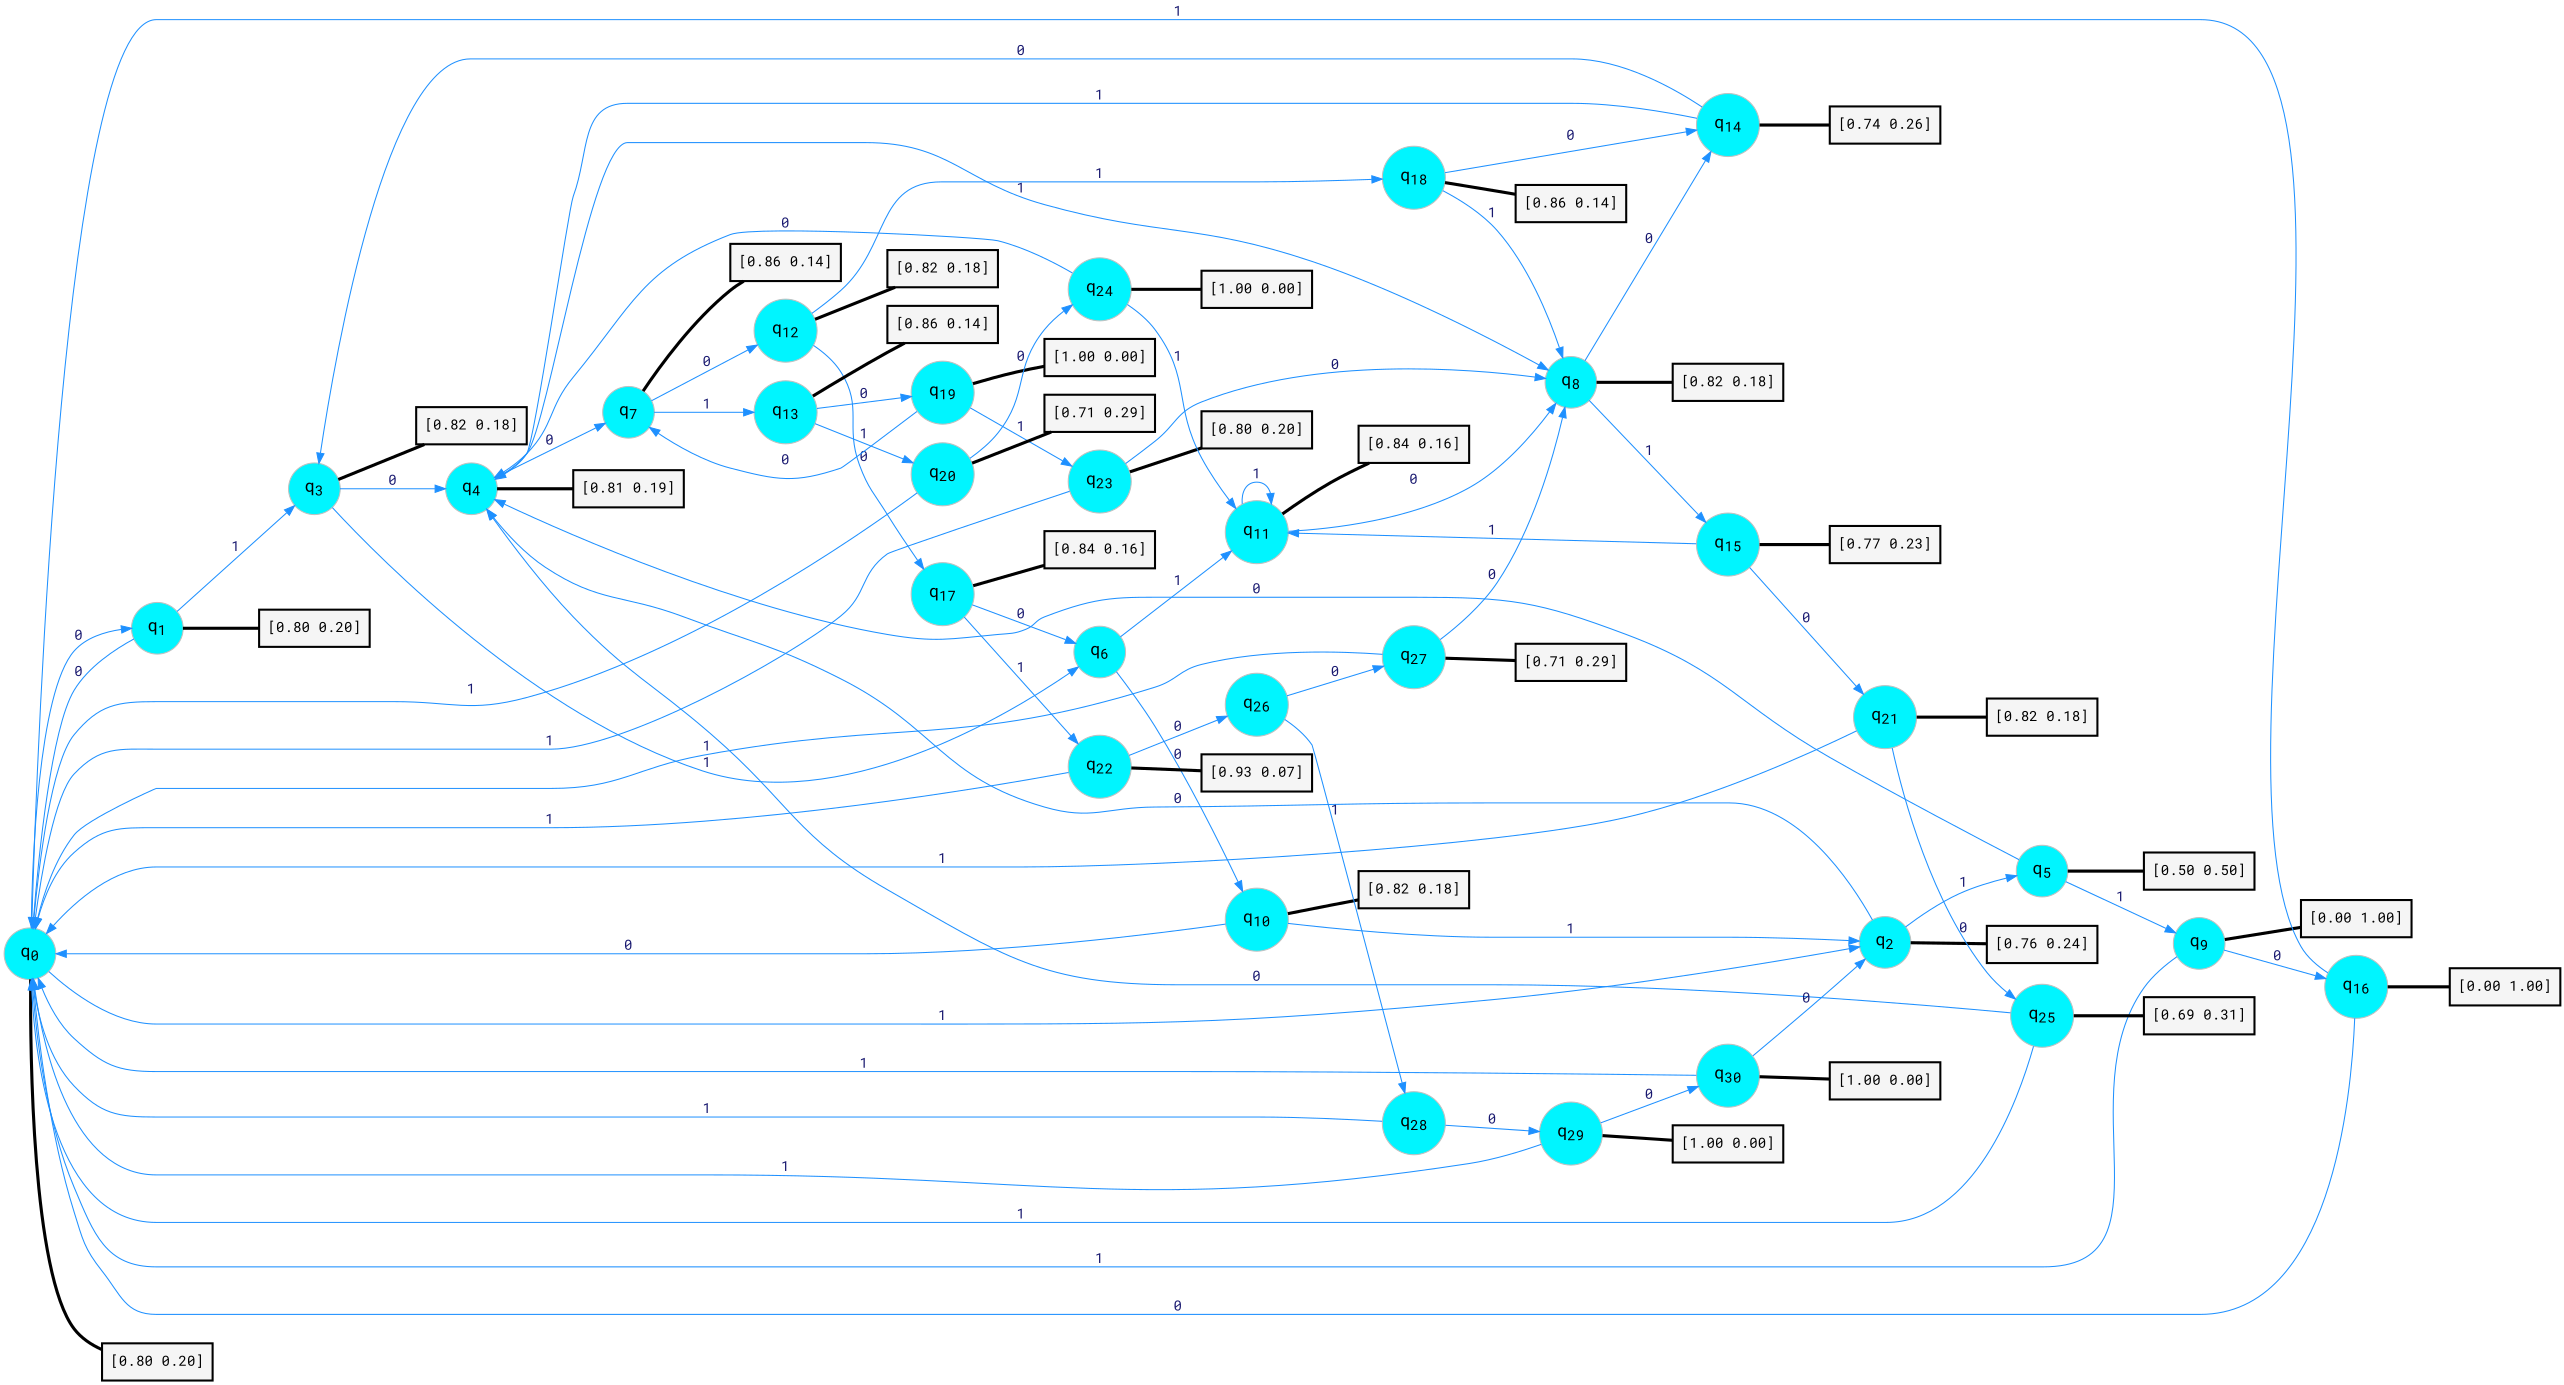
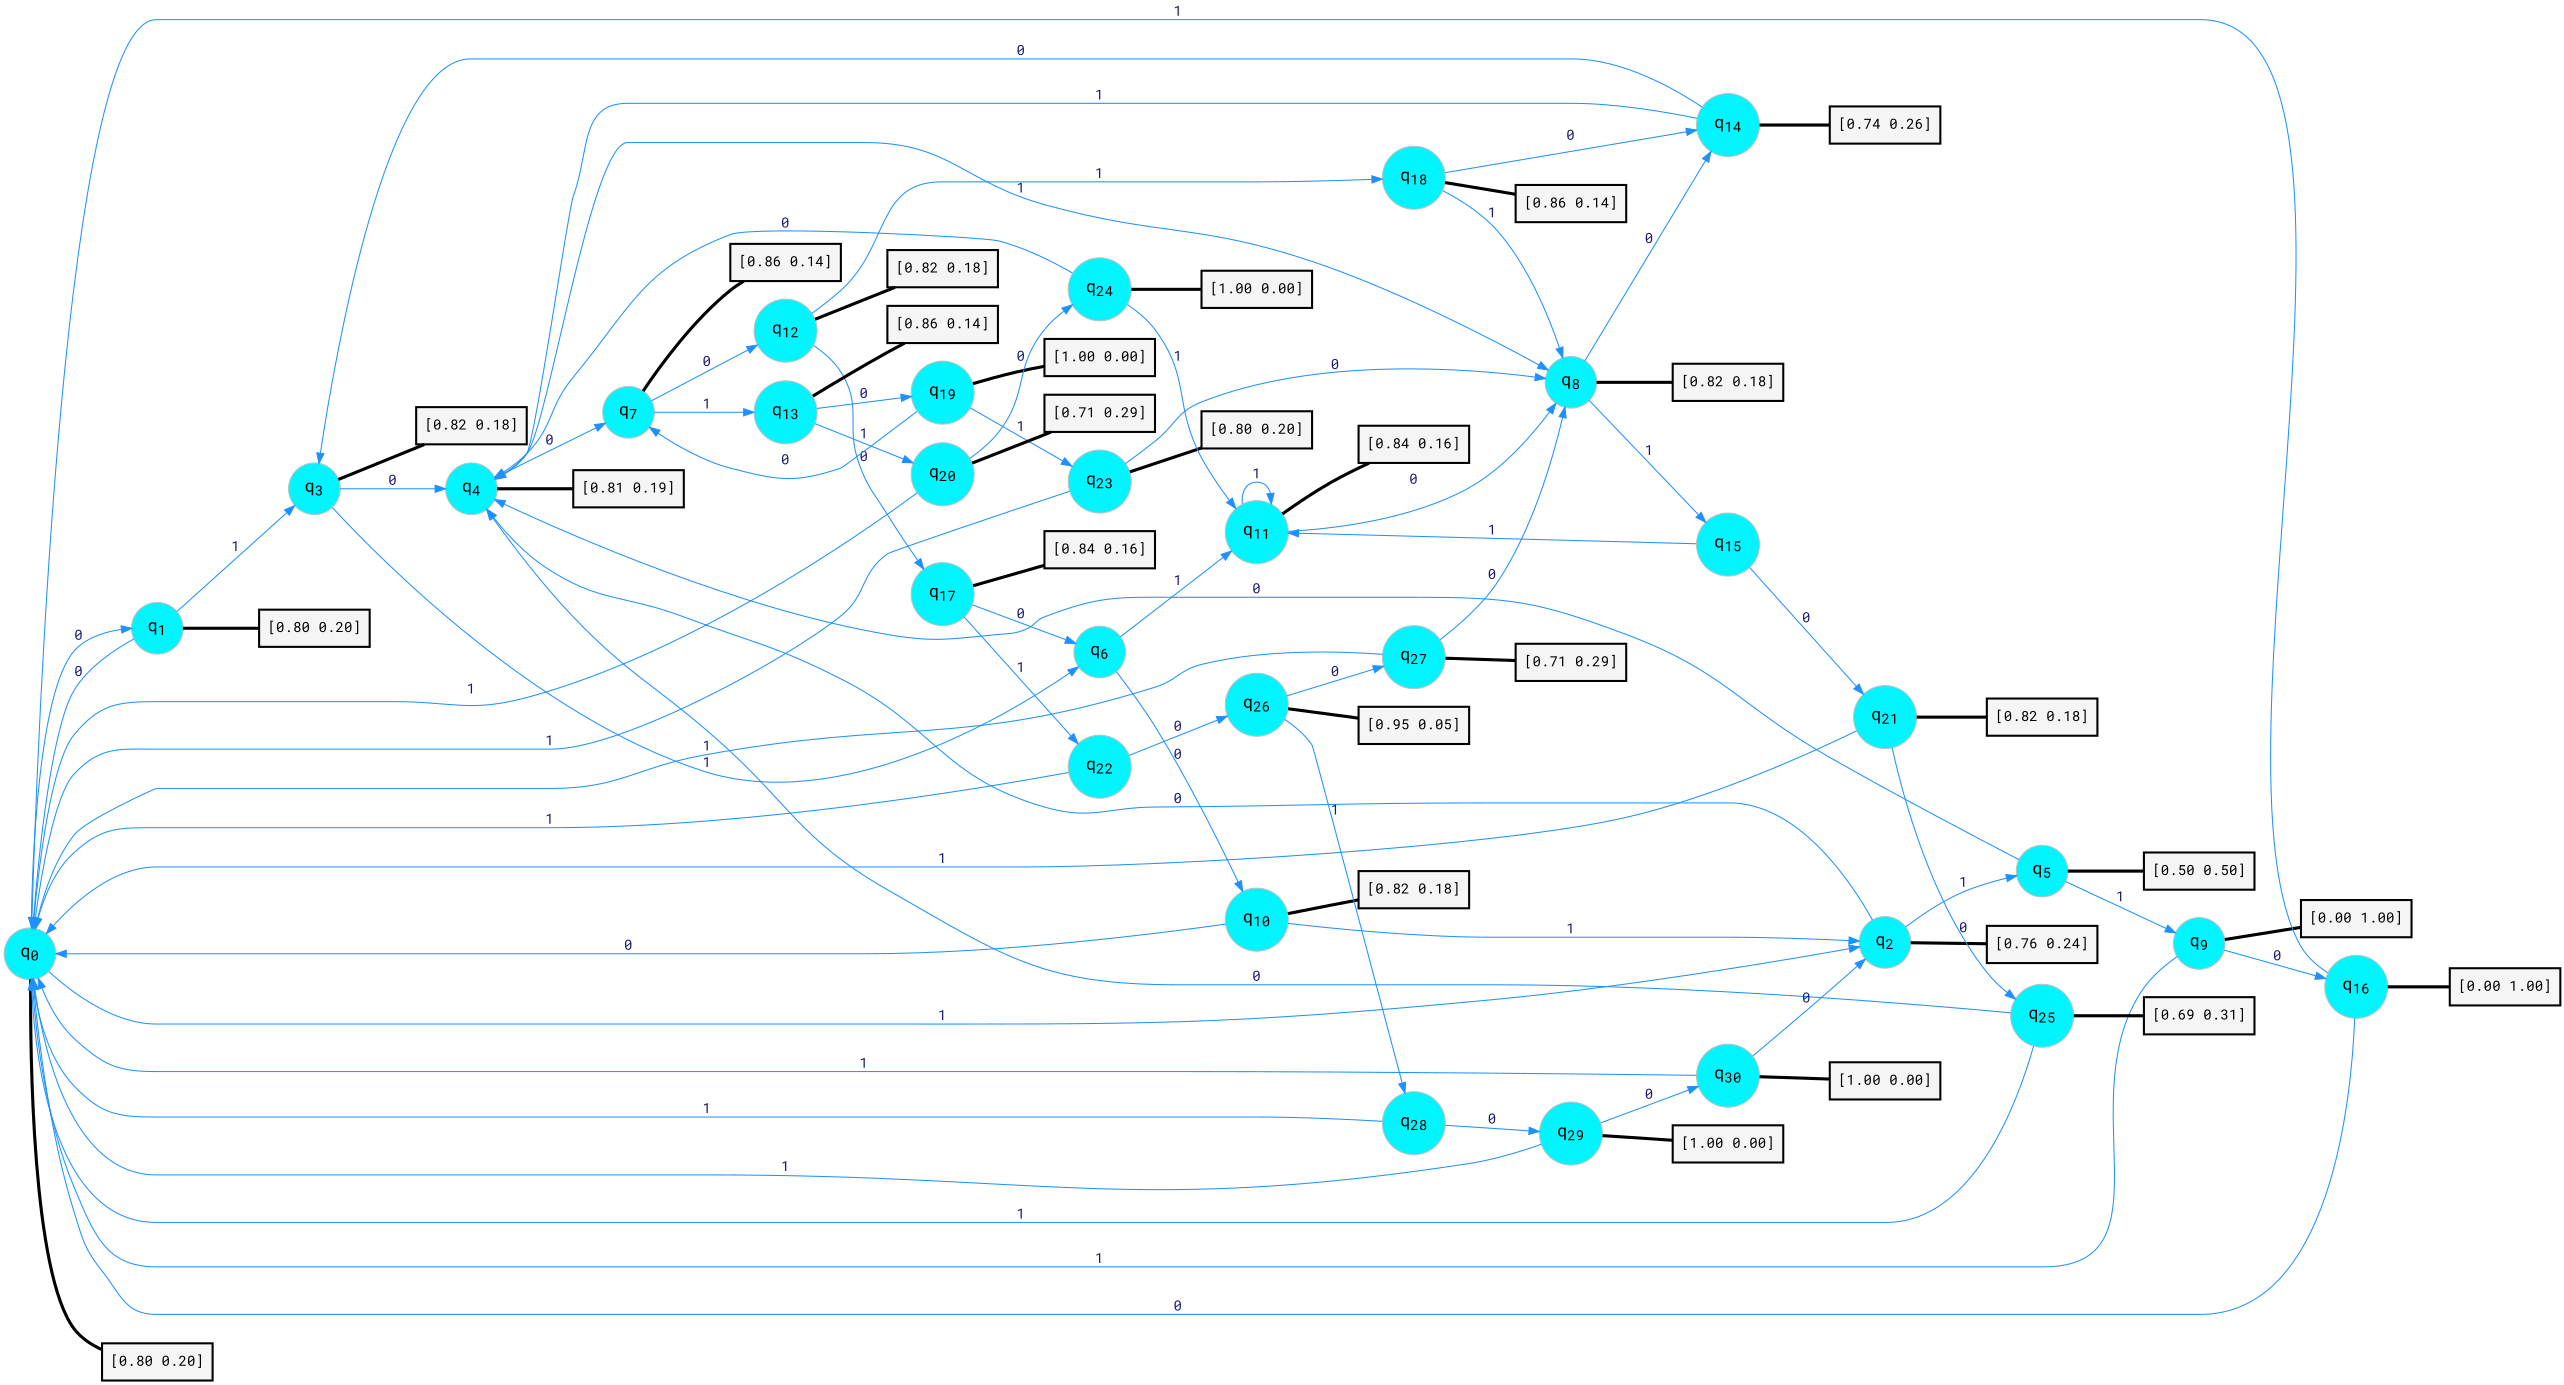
(1885, 545) -> none
none -> (1414, 725)
(1257, 773) -> none
